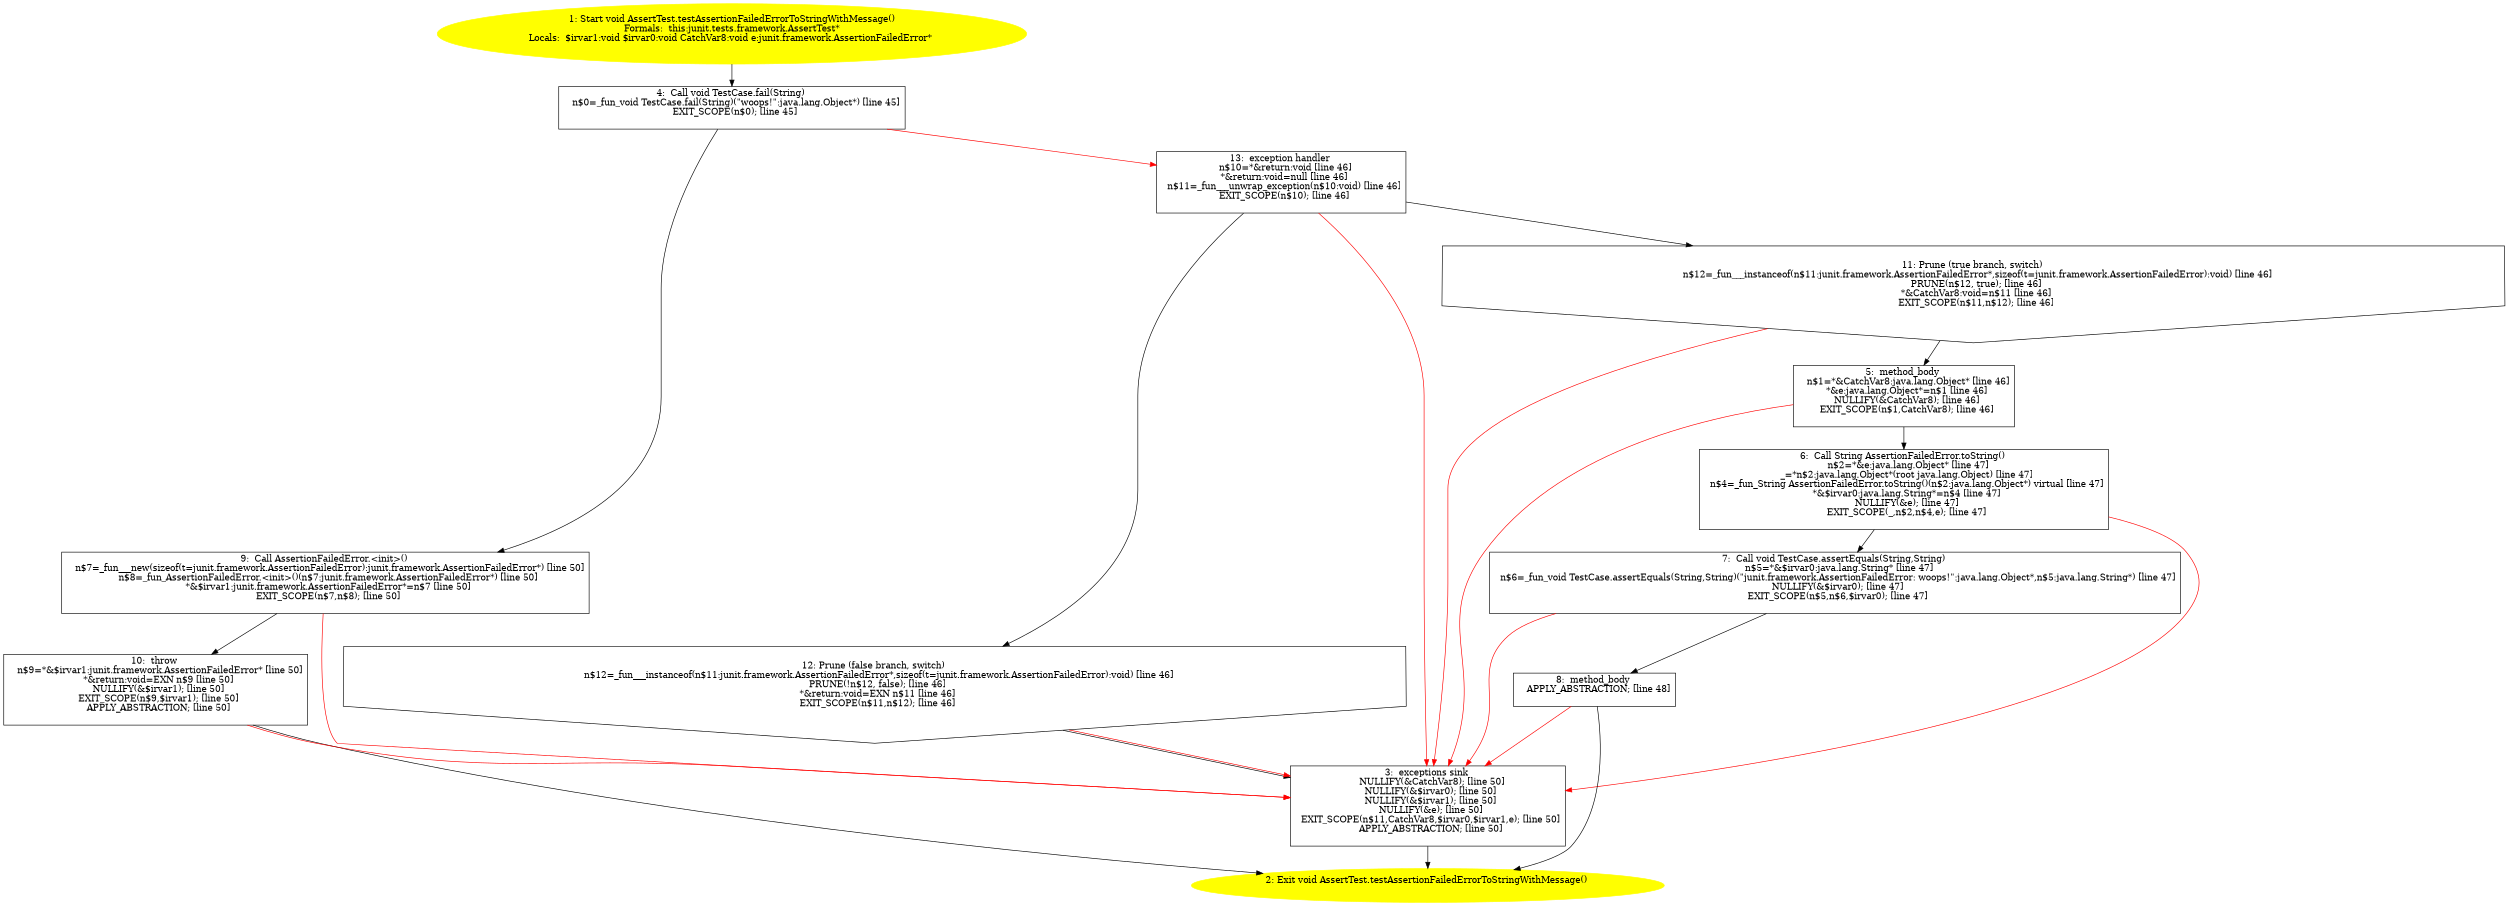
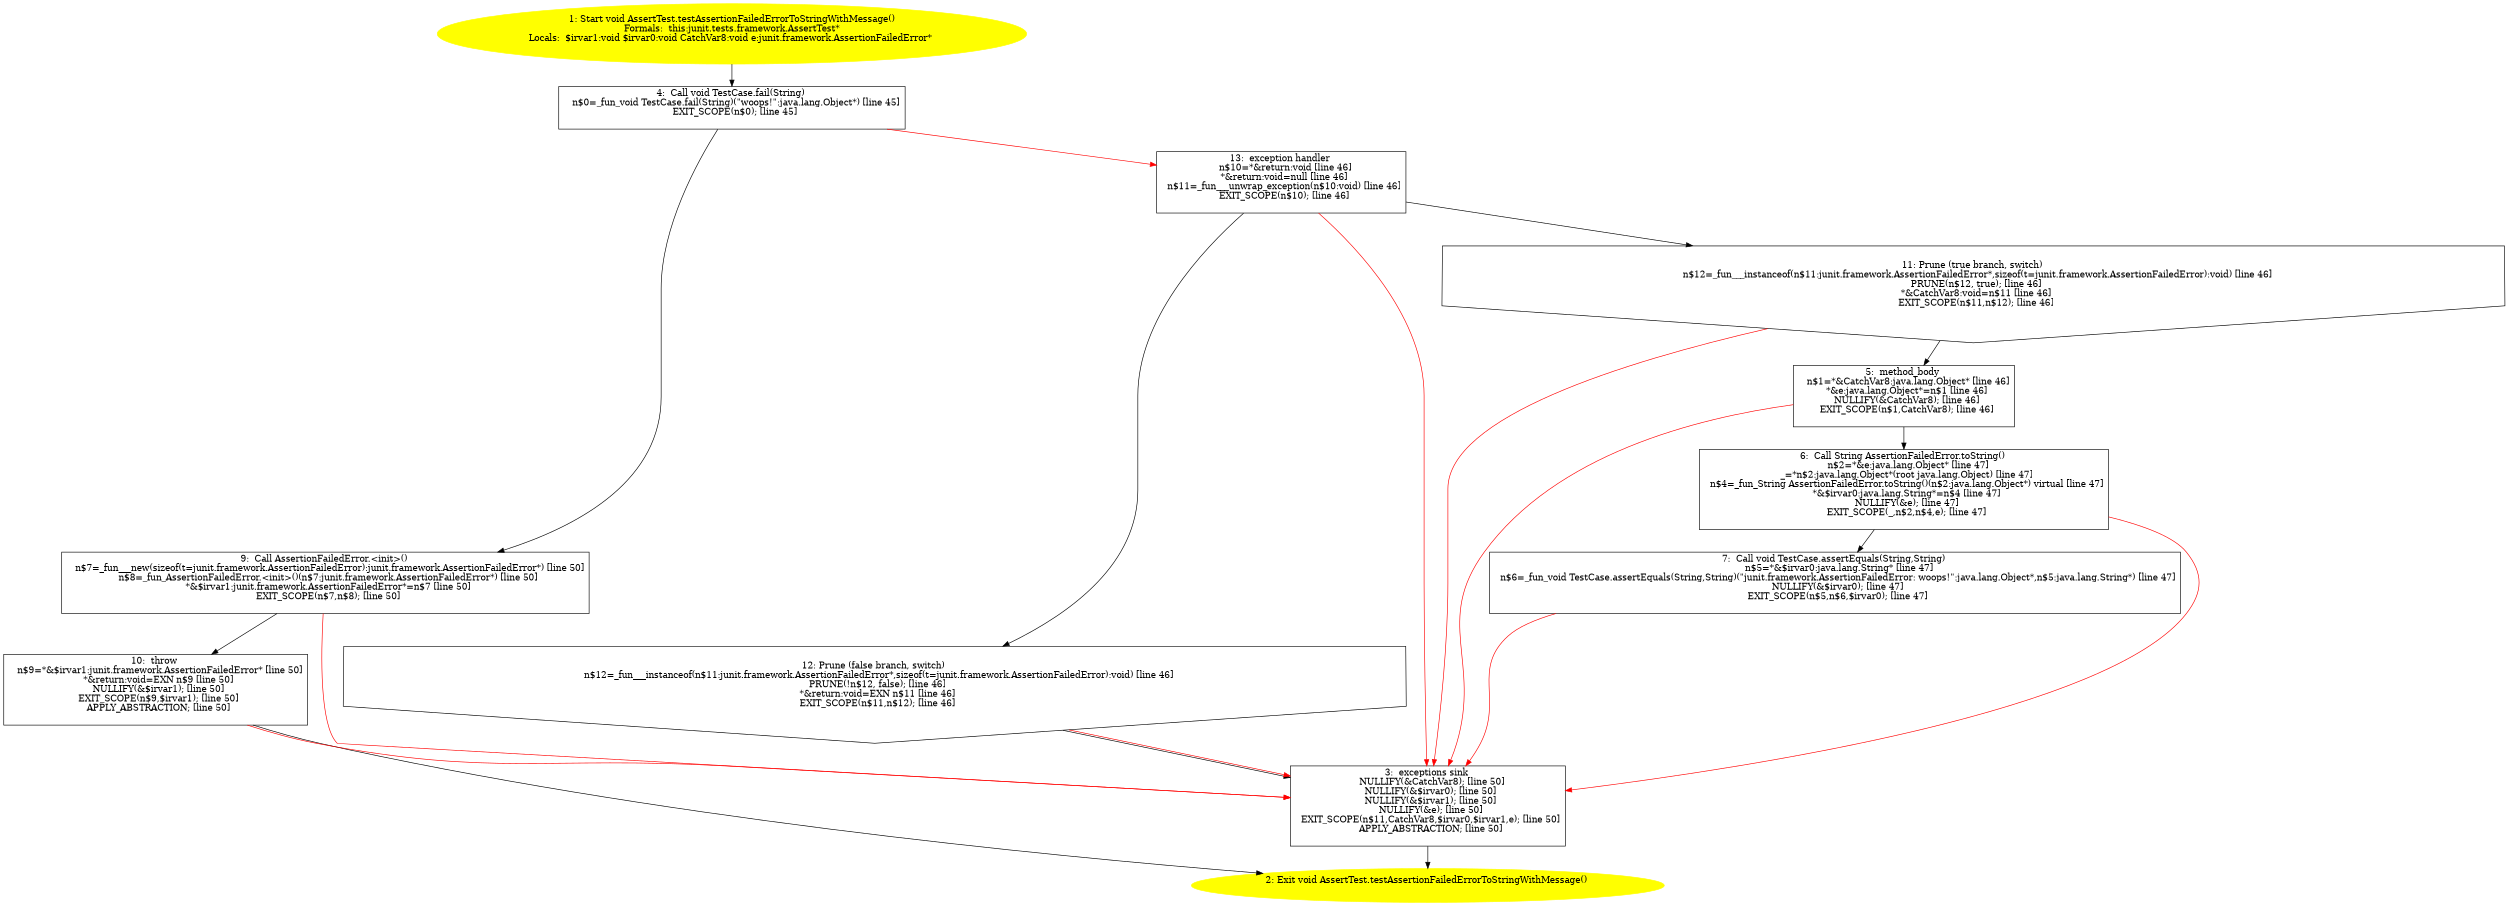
(1594, 690) -> none
